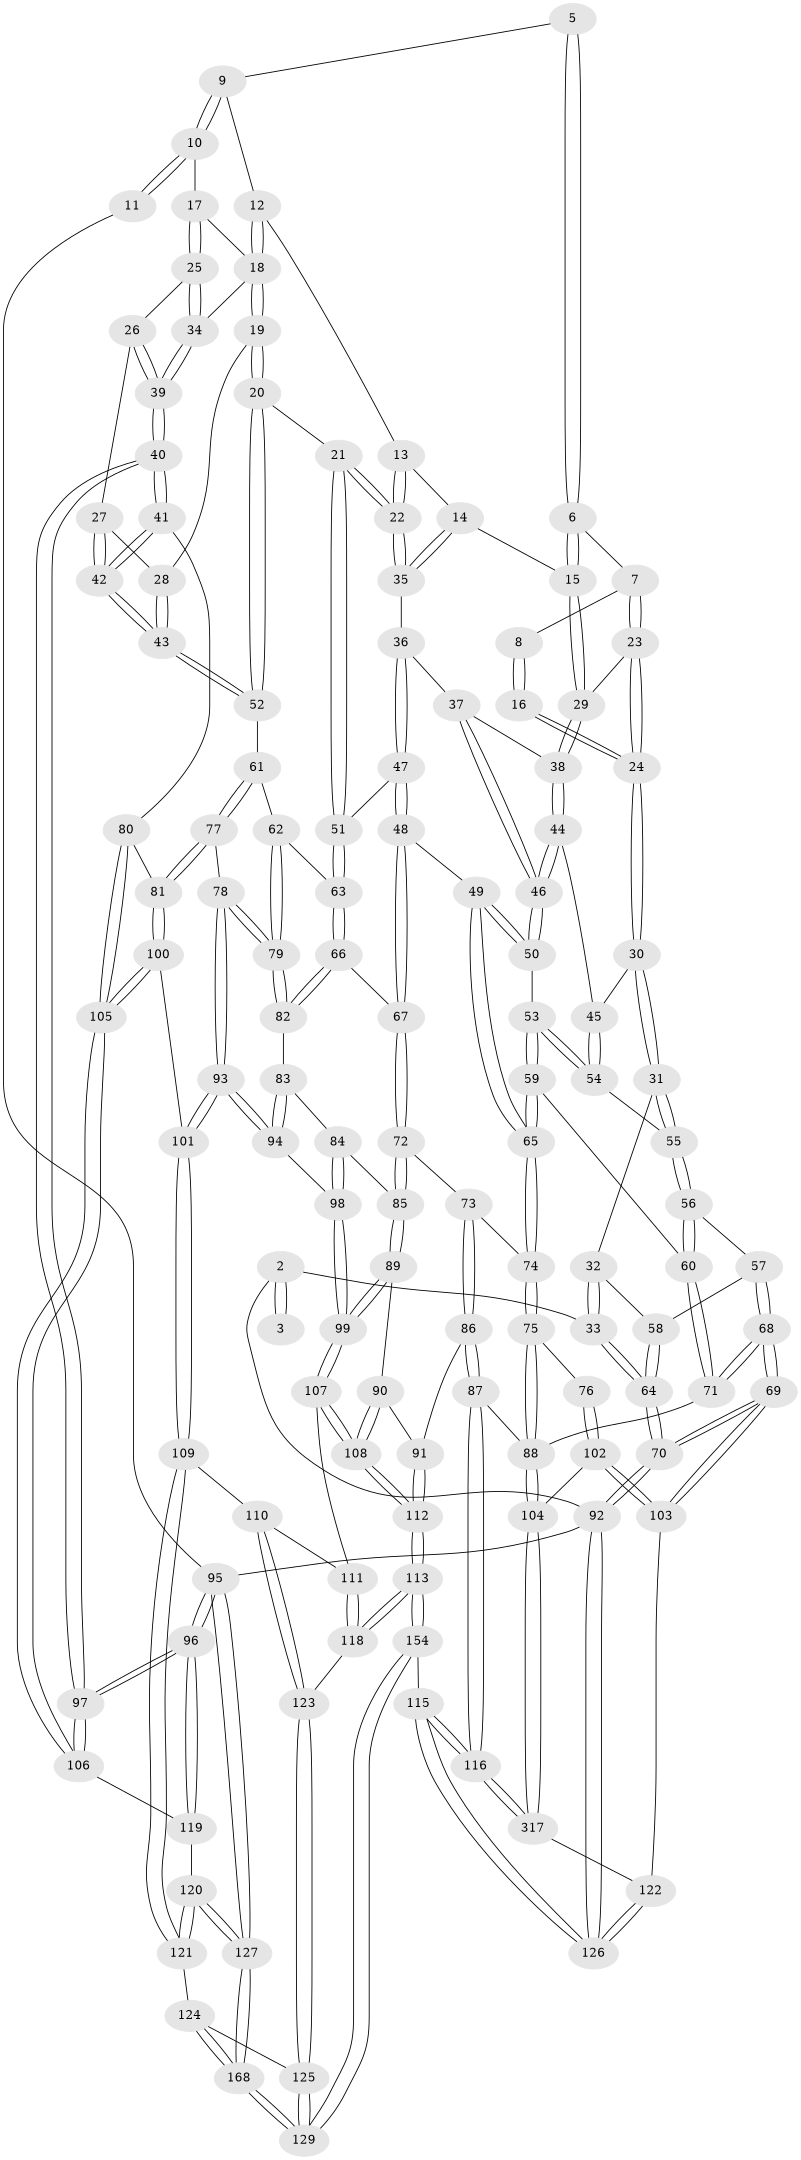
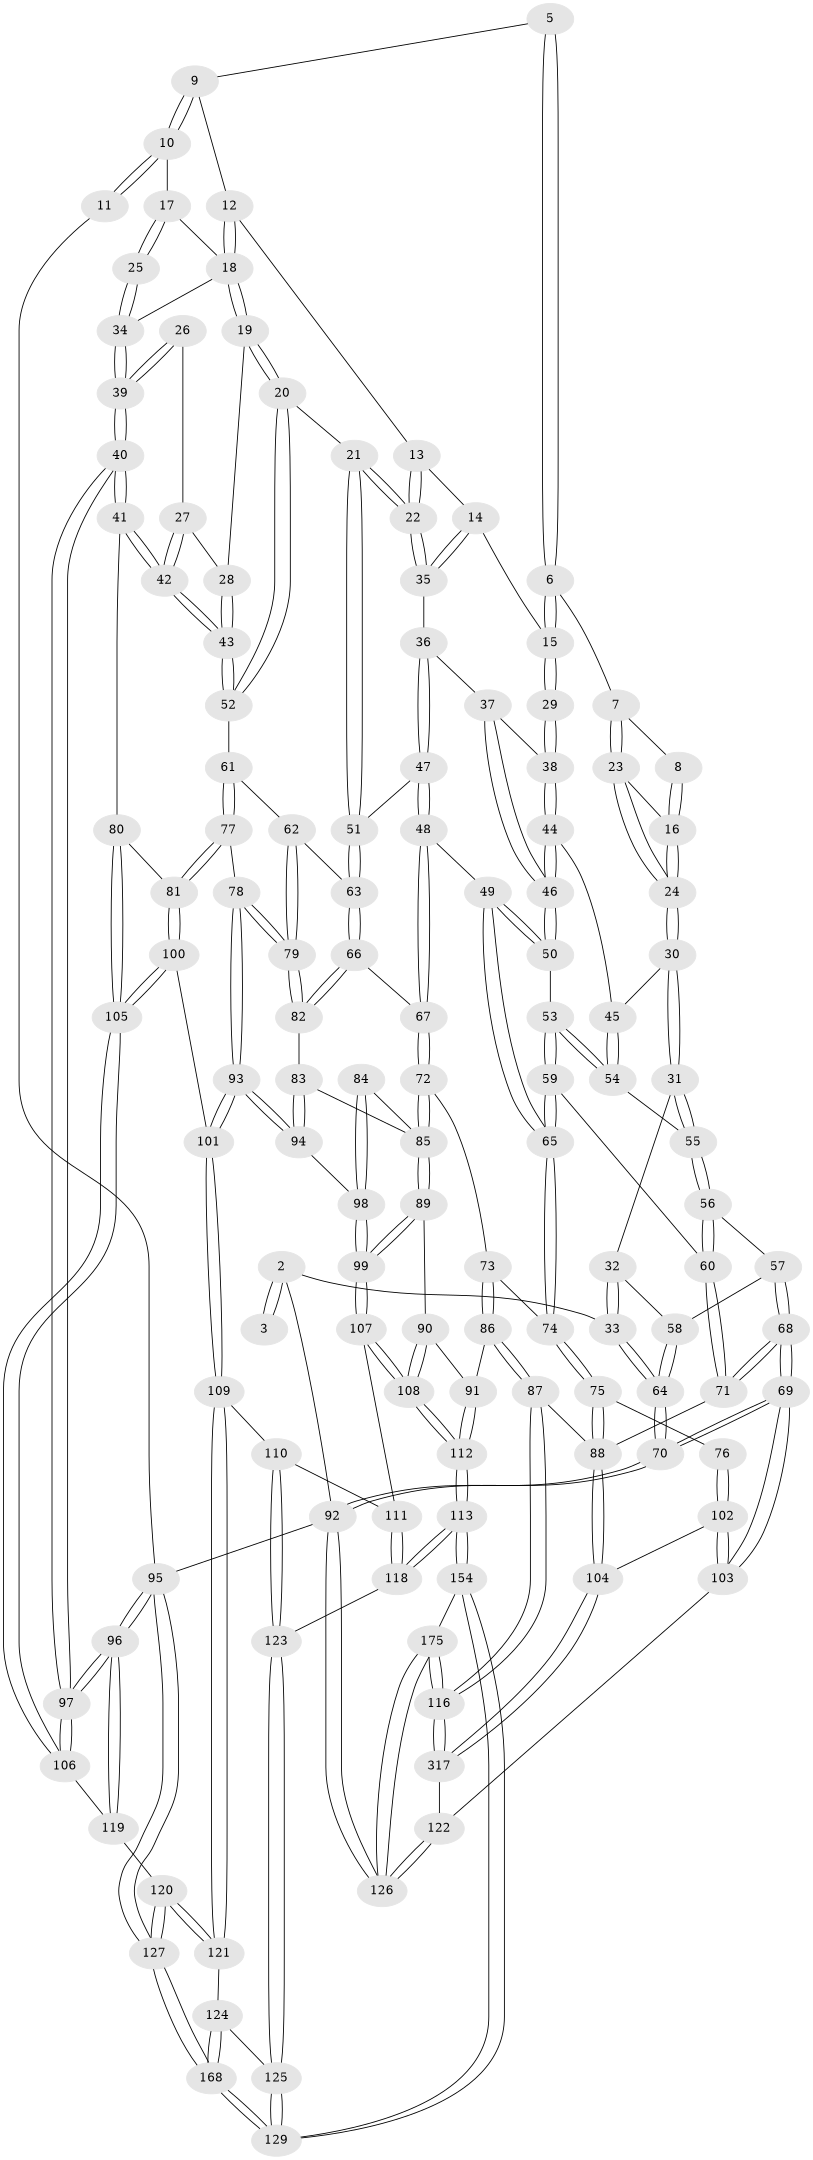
(164, 300) -> none
(608, 674) -> (644, 799)
(311, 1111) -> (350, 1106)
(419, 1704) -> (432, 1641)
